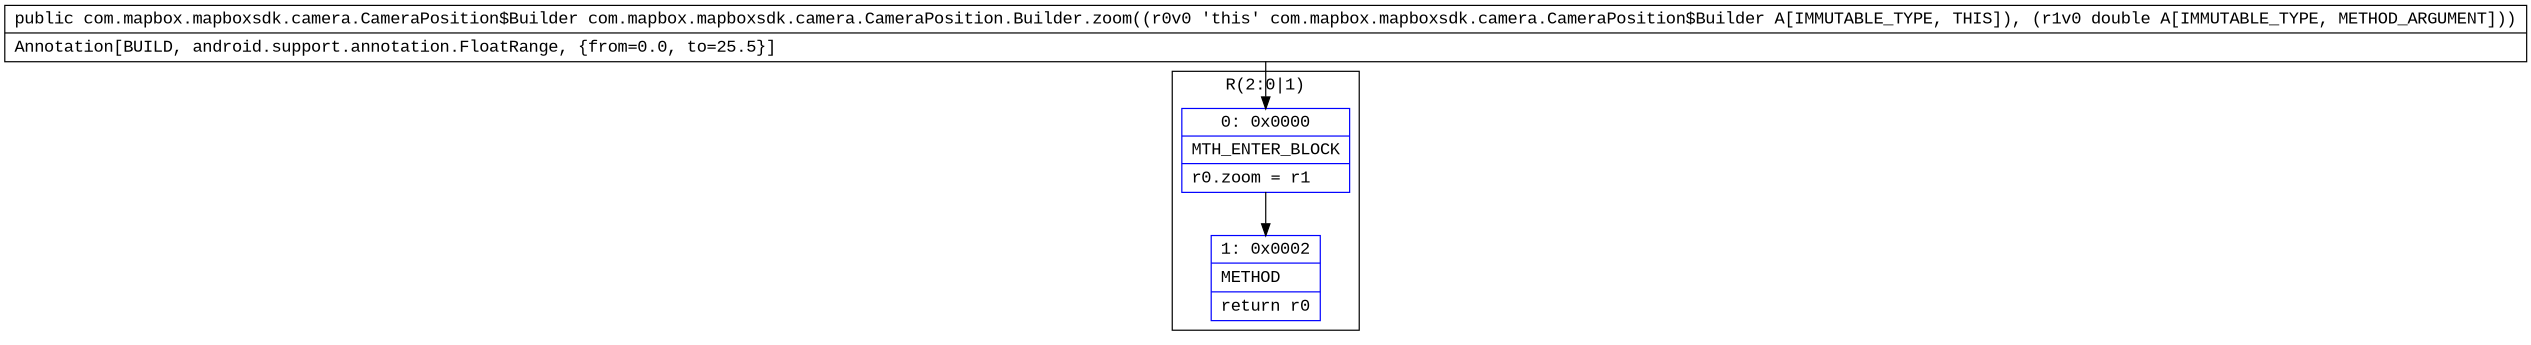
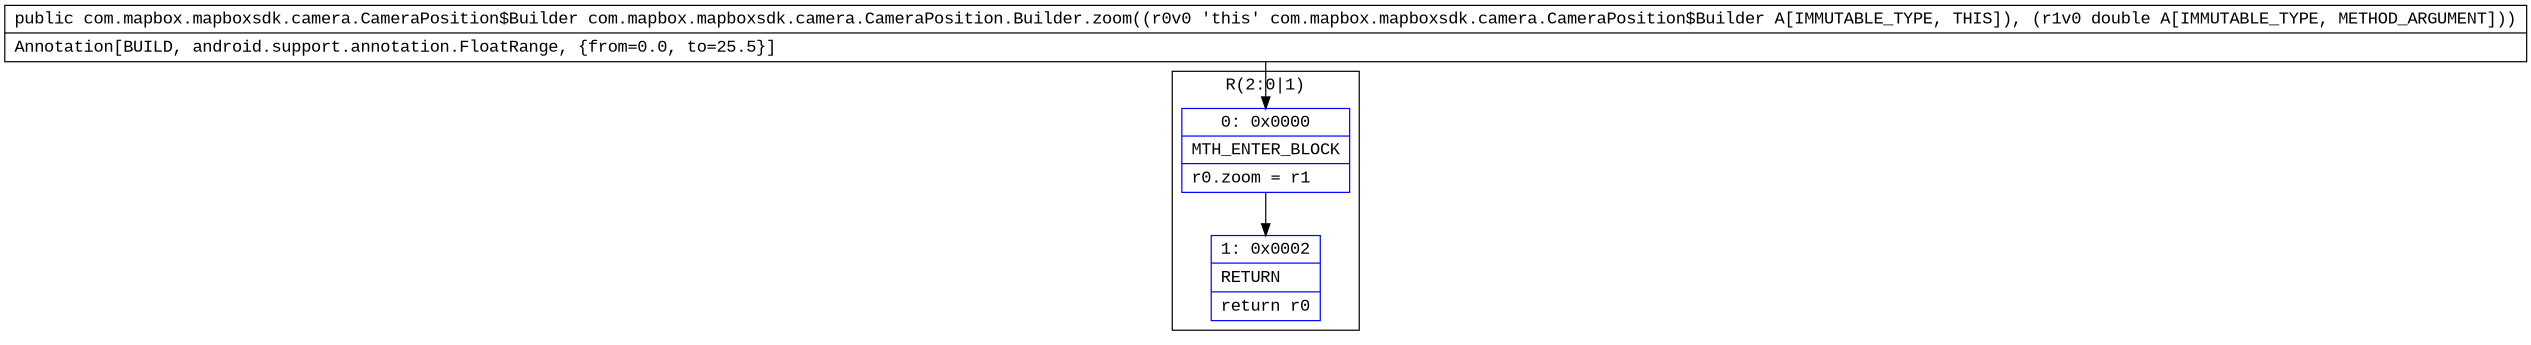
(1251, 277) -> (1251, 277)
